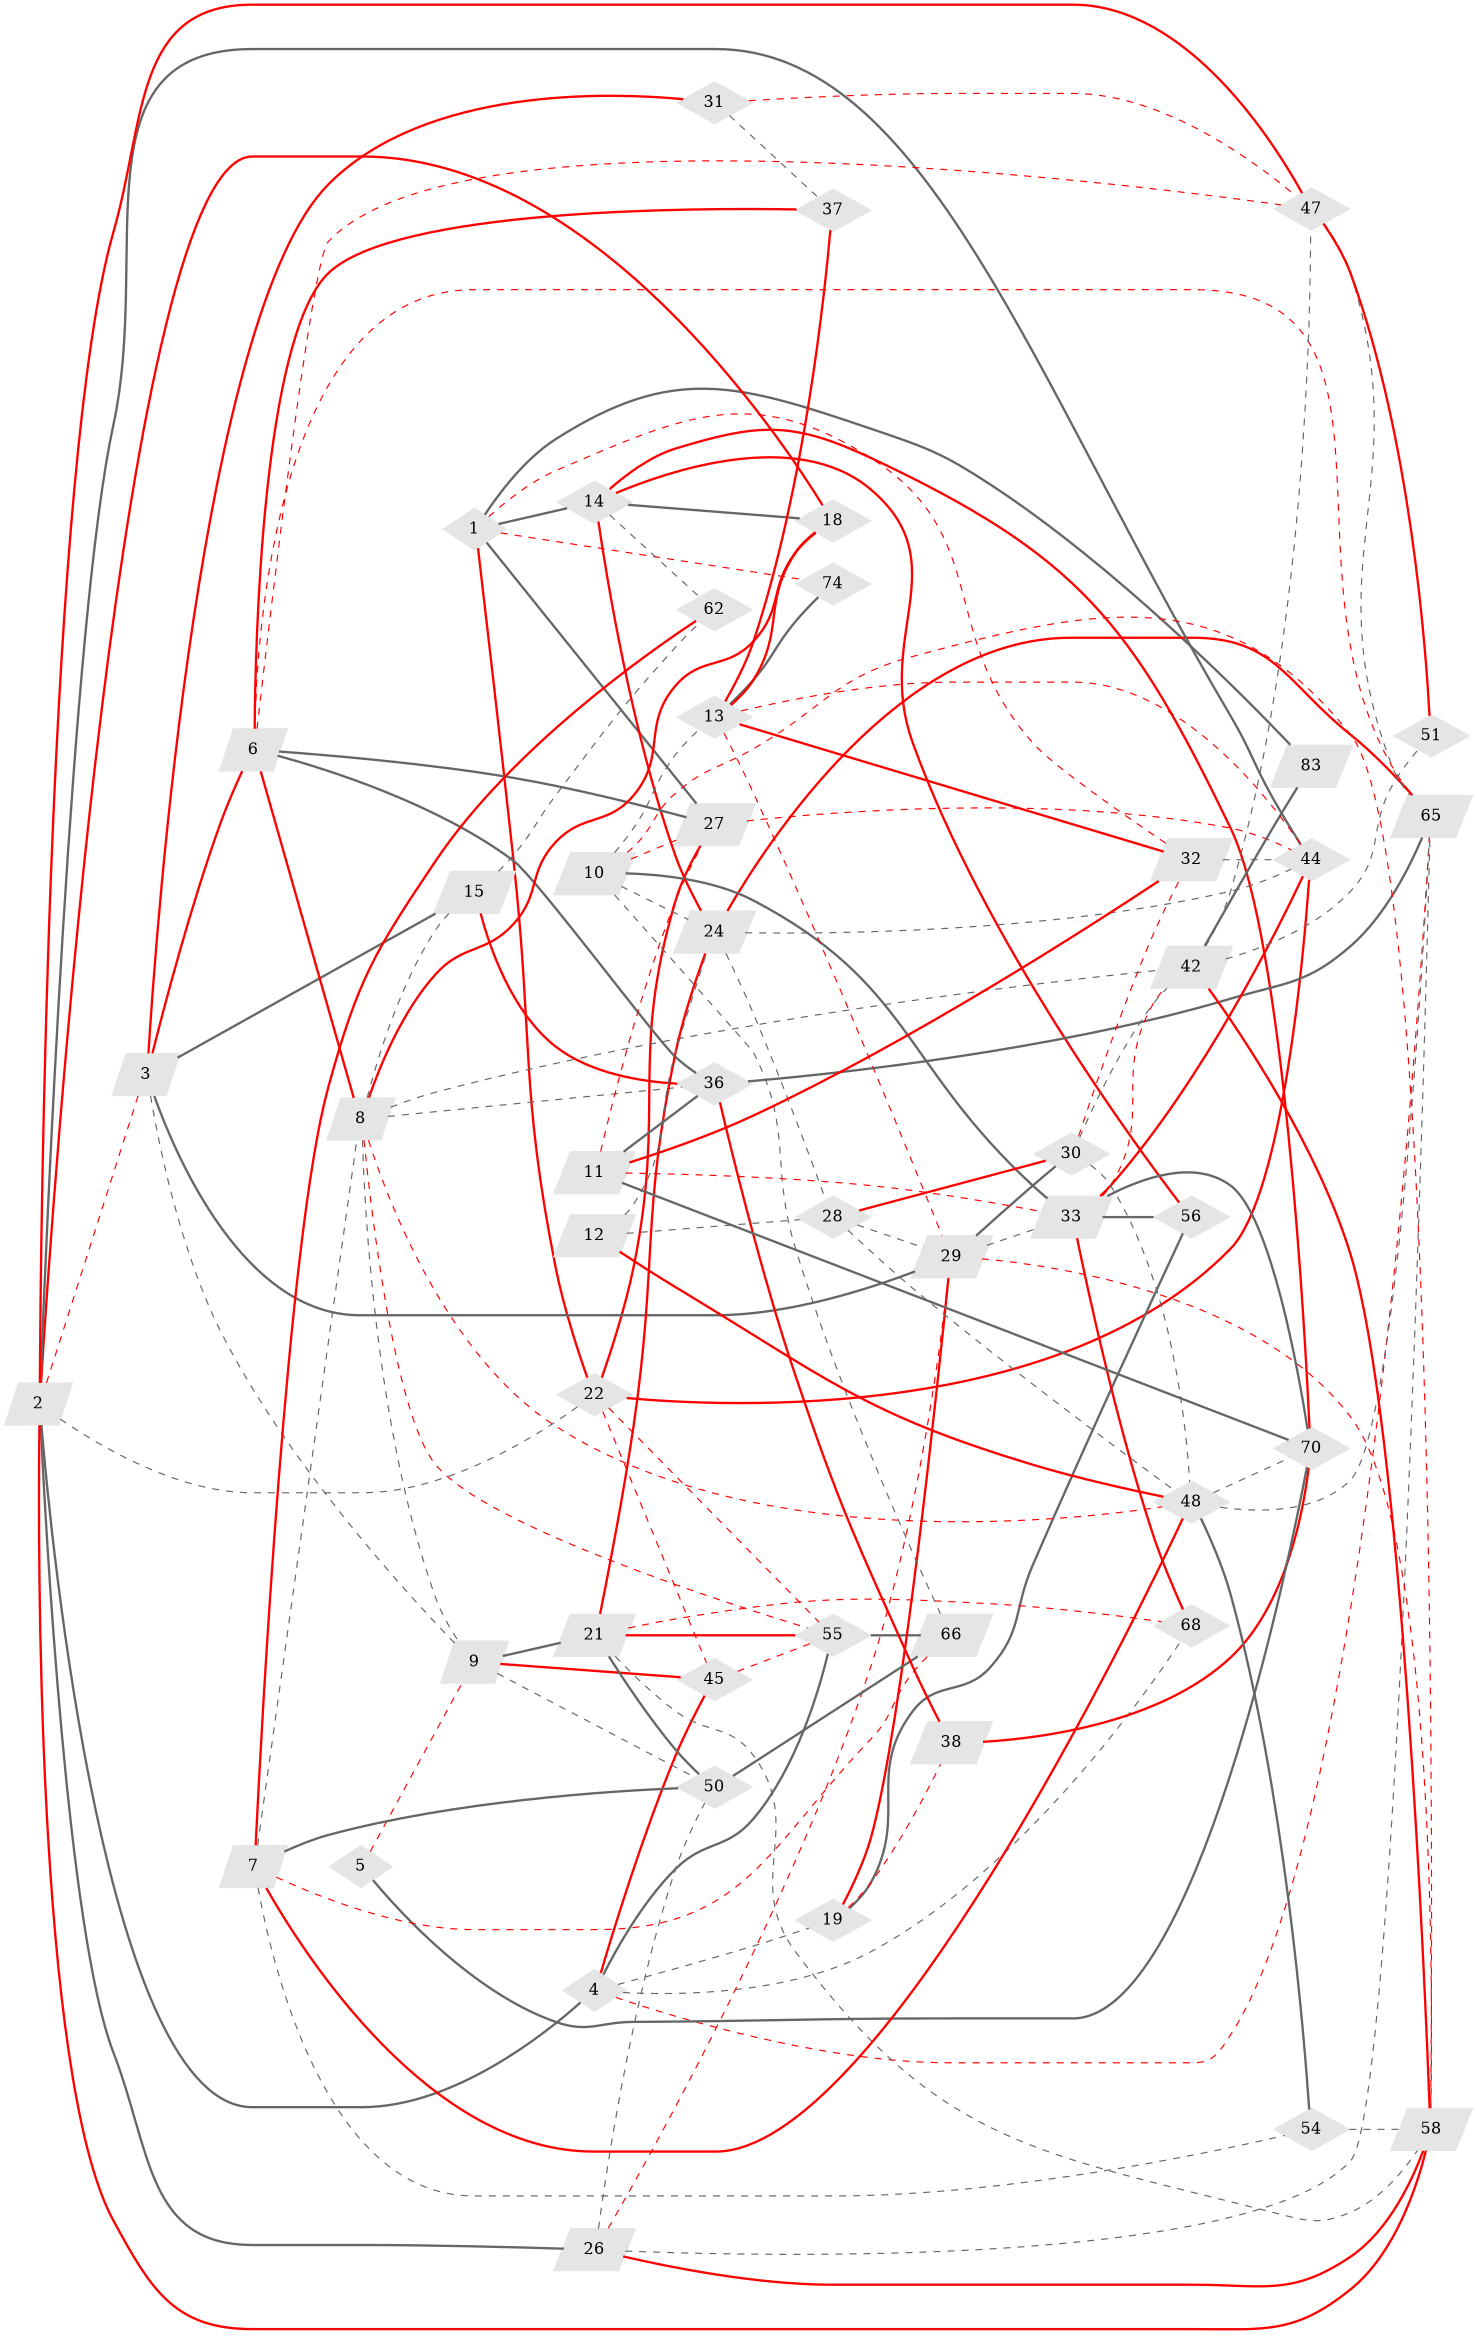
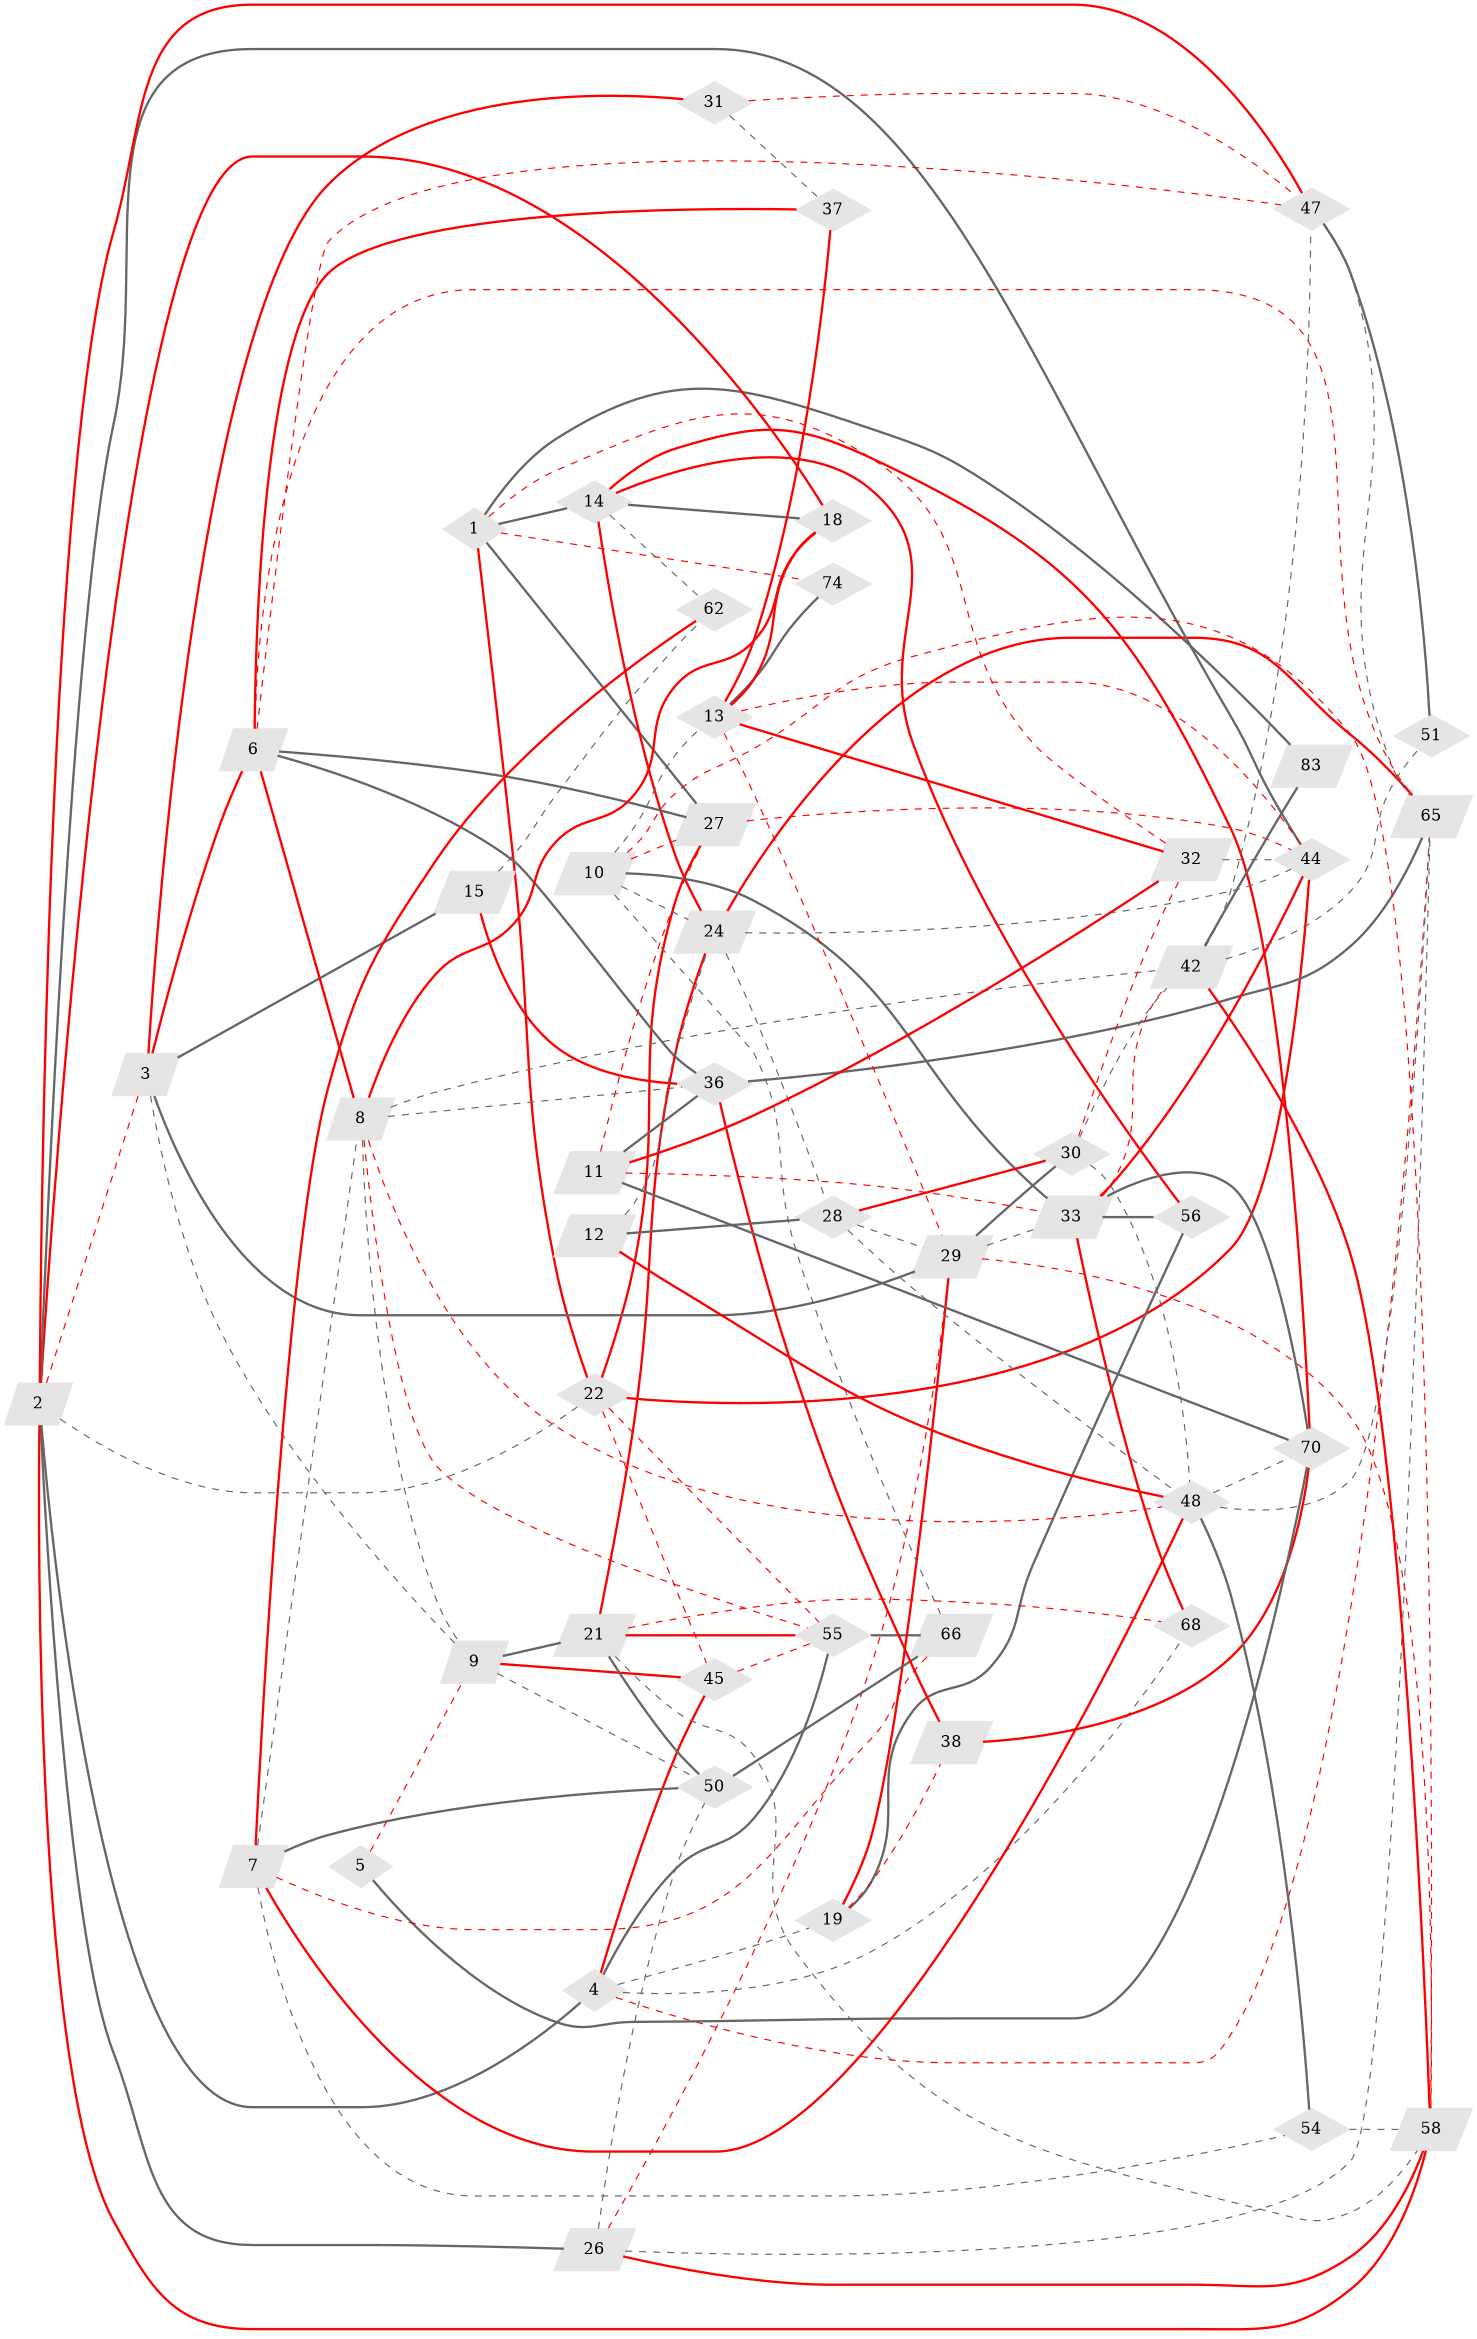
(1400, 464) -> (1400, 464)
(399, 1001) -> none
(713, 1227) -> (713, 1227)
